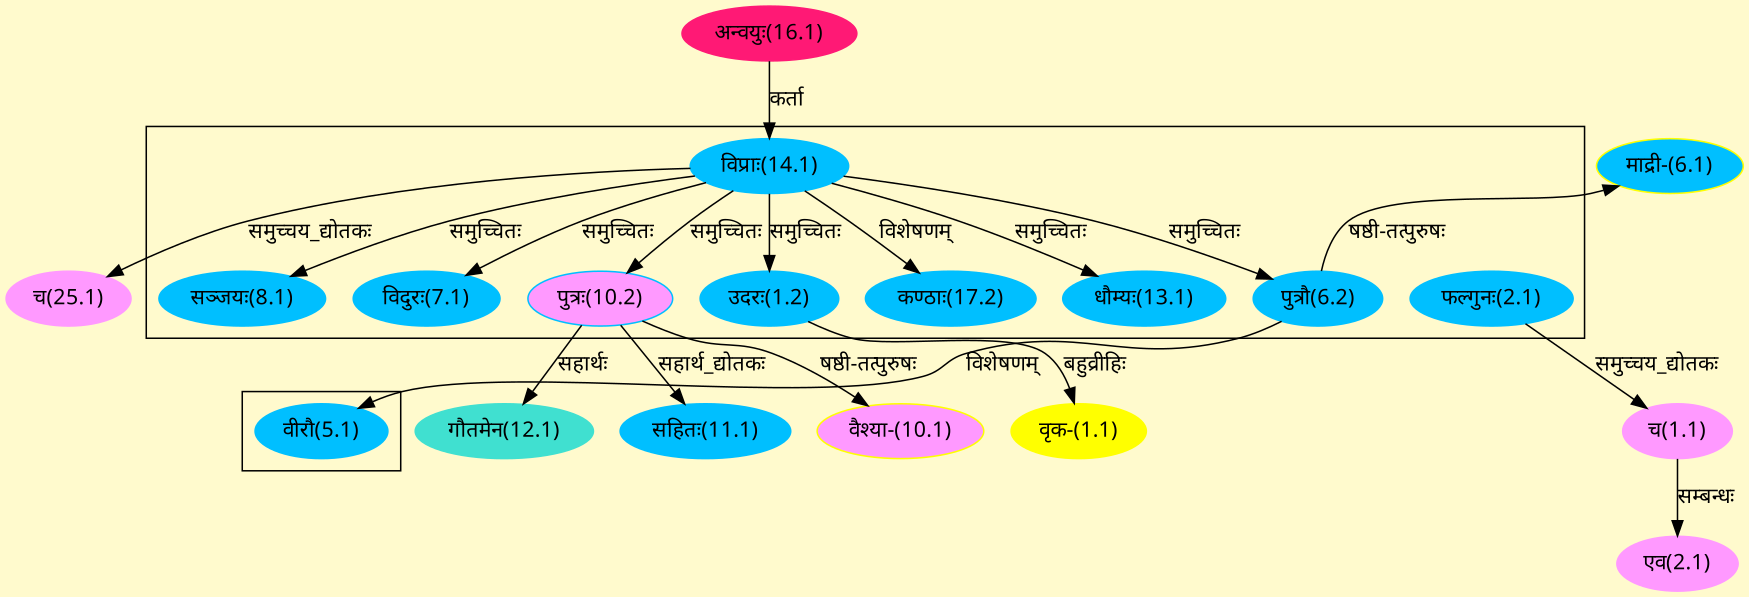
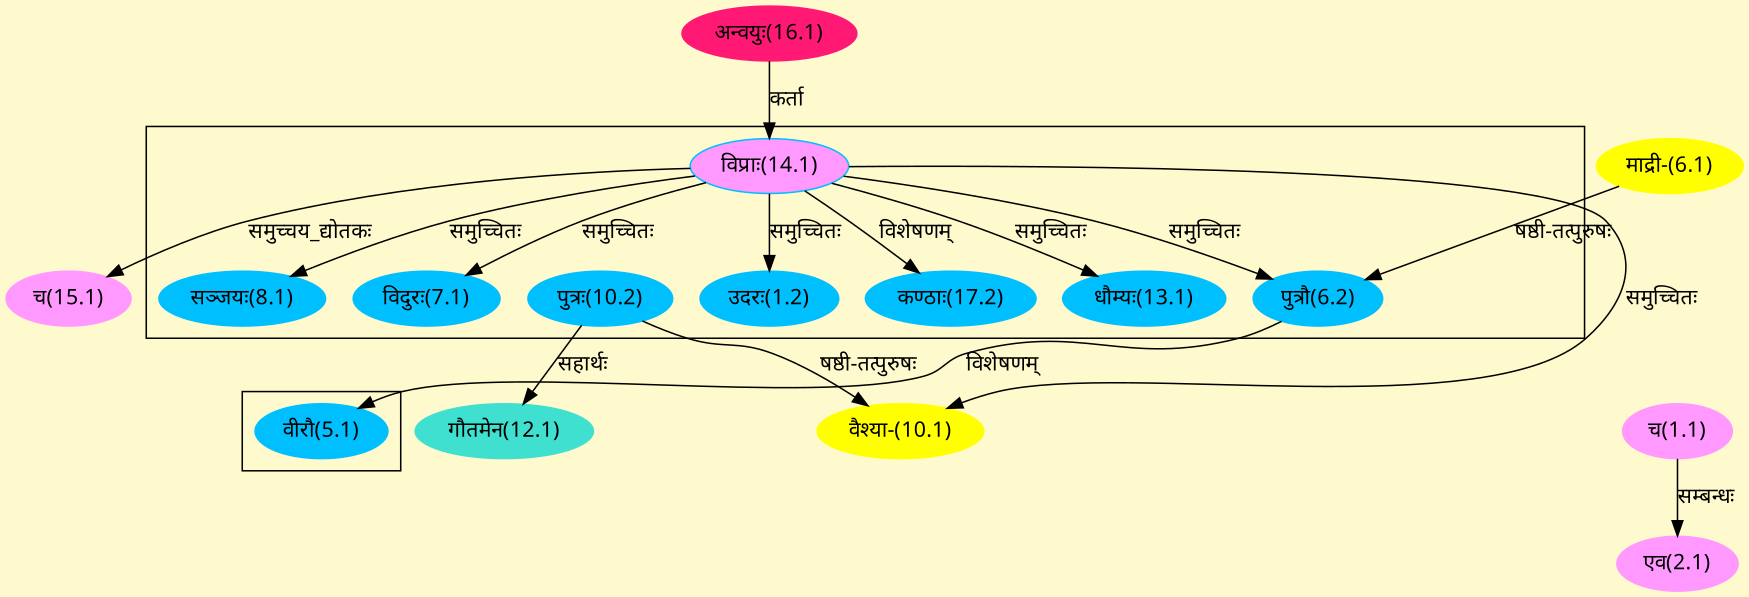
(769, 166) -> (769, 166)
(1670, 166) -> (1670, 166)
(1446, 200) -> (1500, 230)
(685, 225) -> (1608, 224)
(69, 299) -> (69, 299)
(600, 299) -> (600, 299)
(1492, 299) -> none
(705, 431) -> none
(900, 431) -> (900, 431)
(1079, 431) -> none
